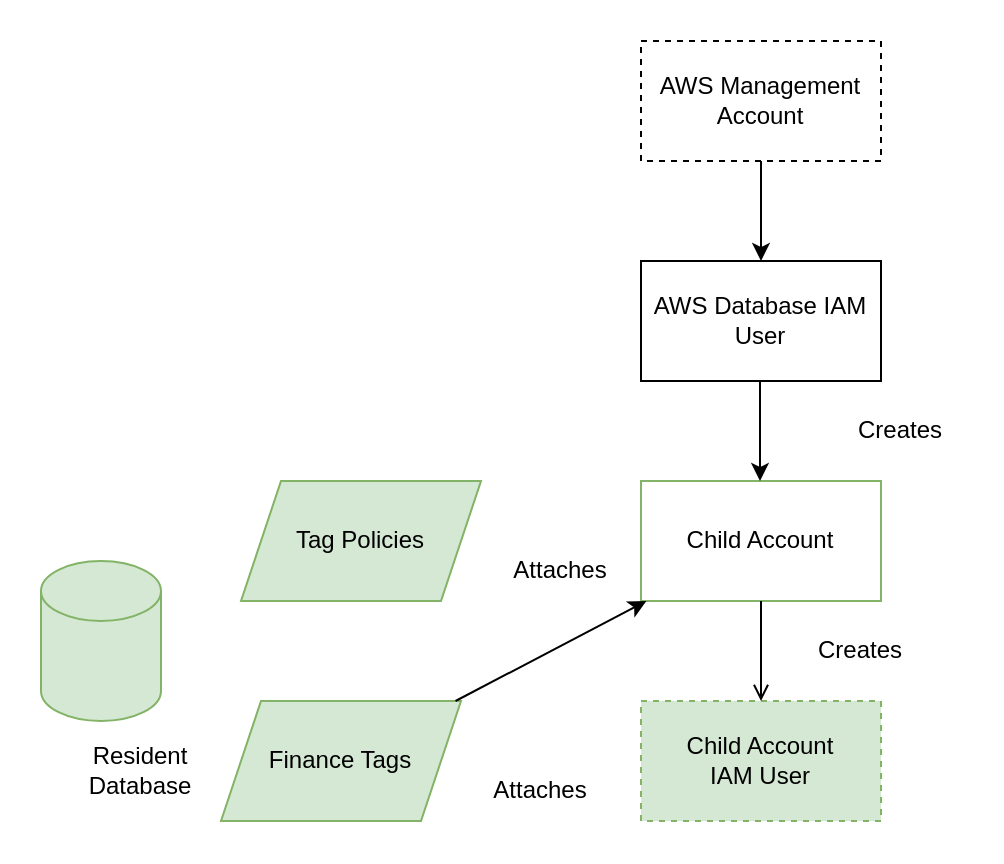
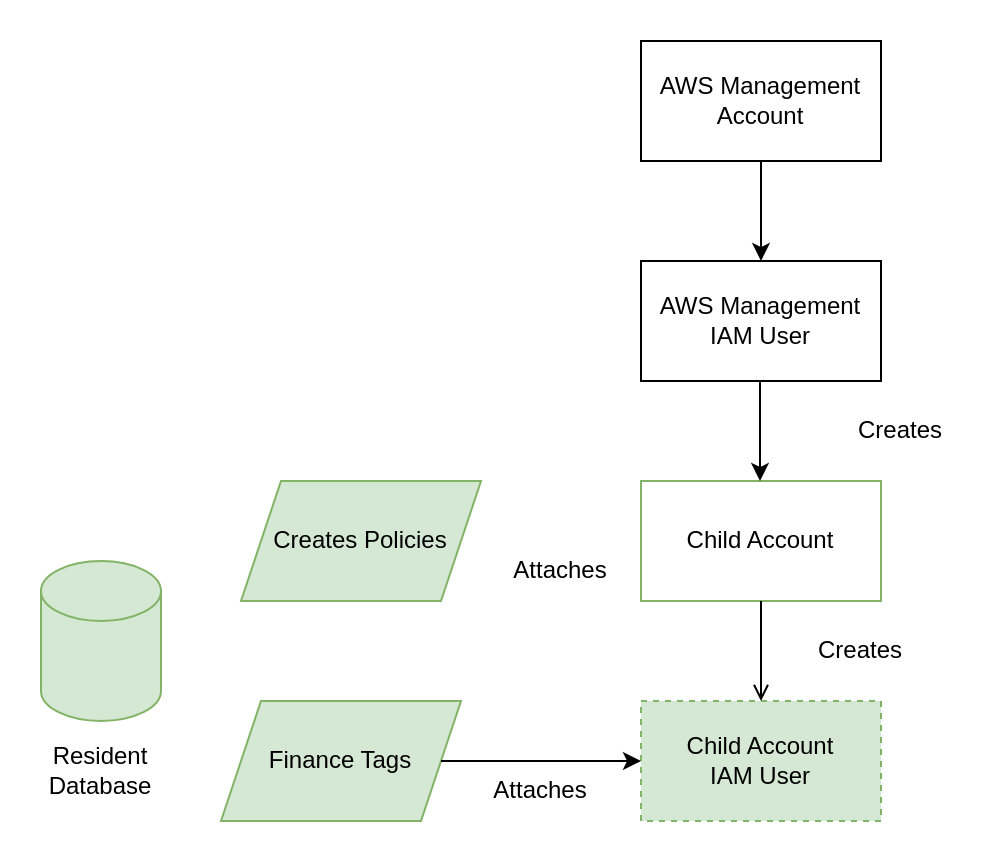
(761, 101) -> (761, 101)
(761, 321) -> (761, 321)
(361, 541) -> (361, 541)
(545, 654) -> (534, 761)
(141, 771) -> (101, 771)
